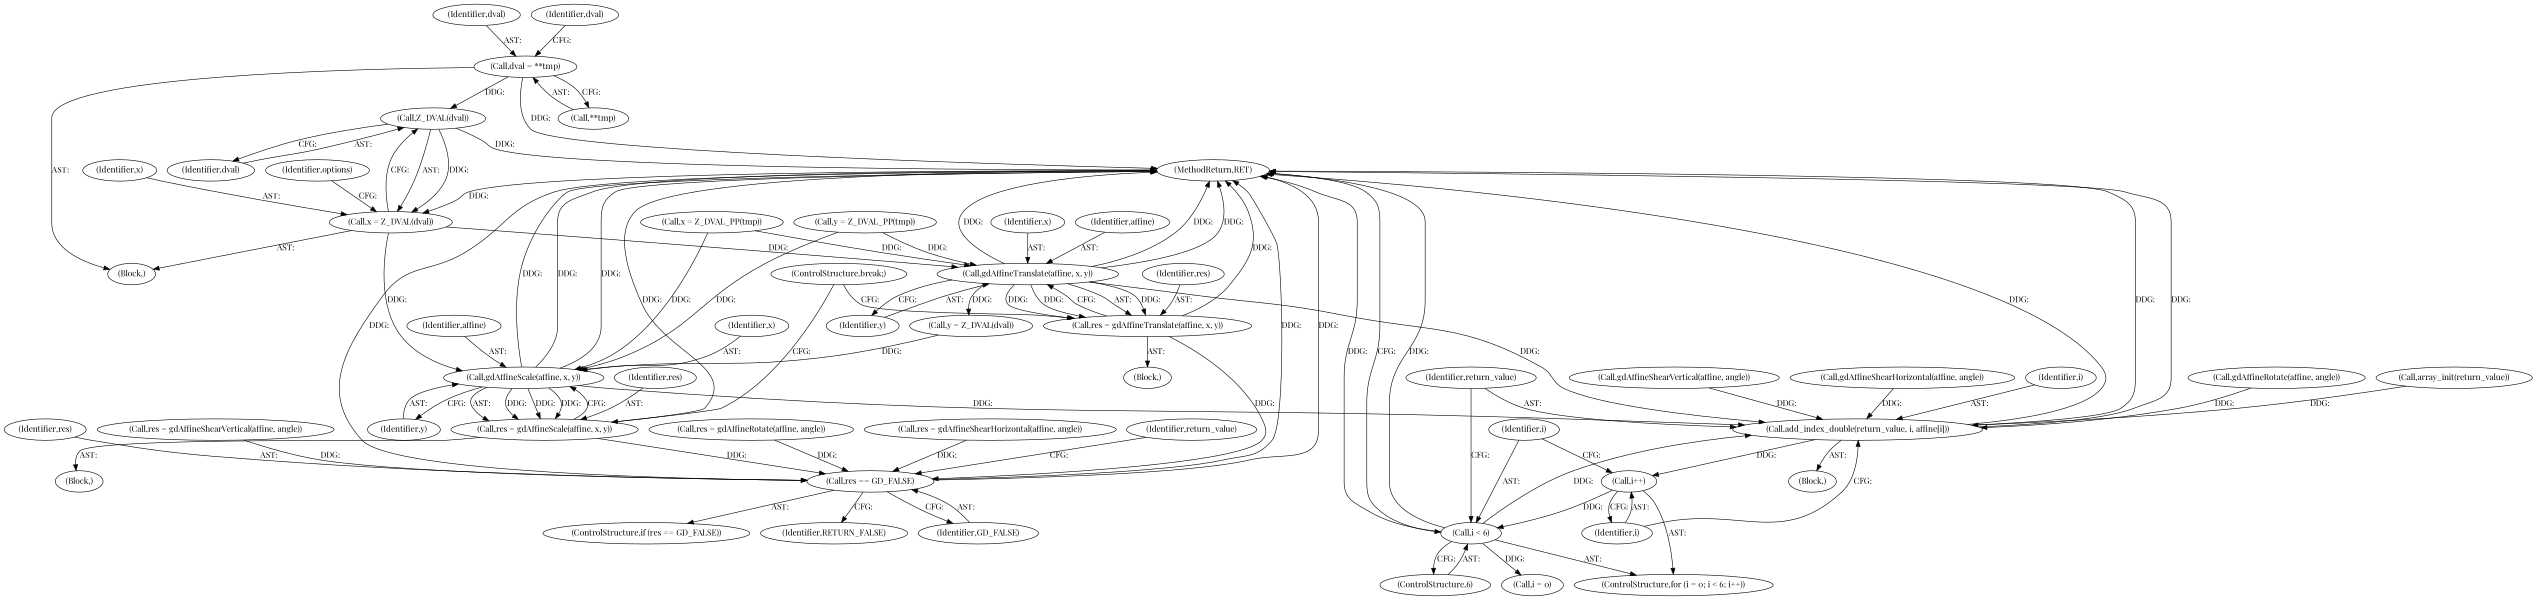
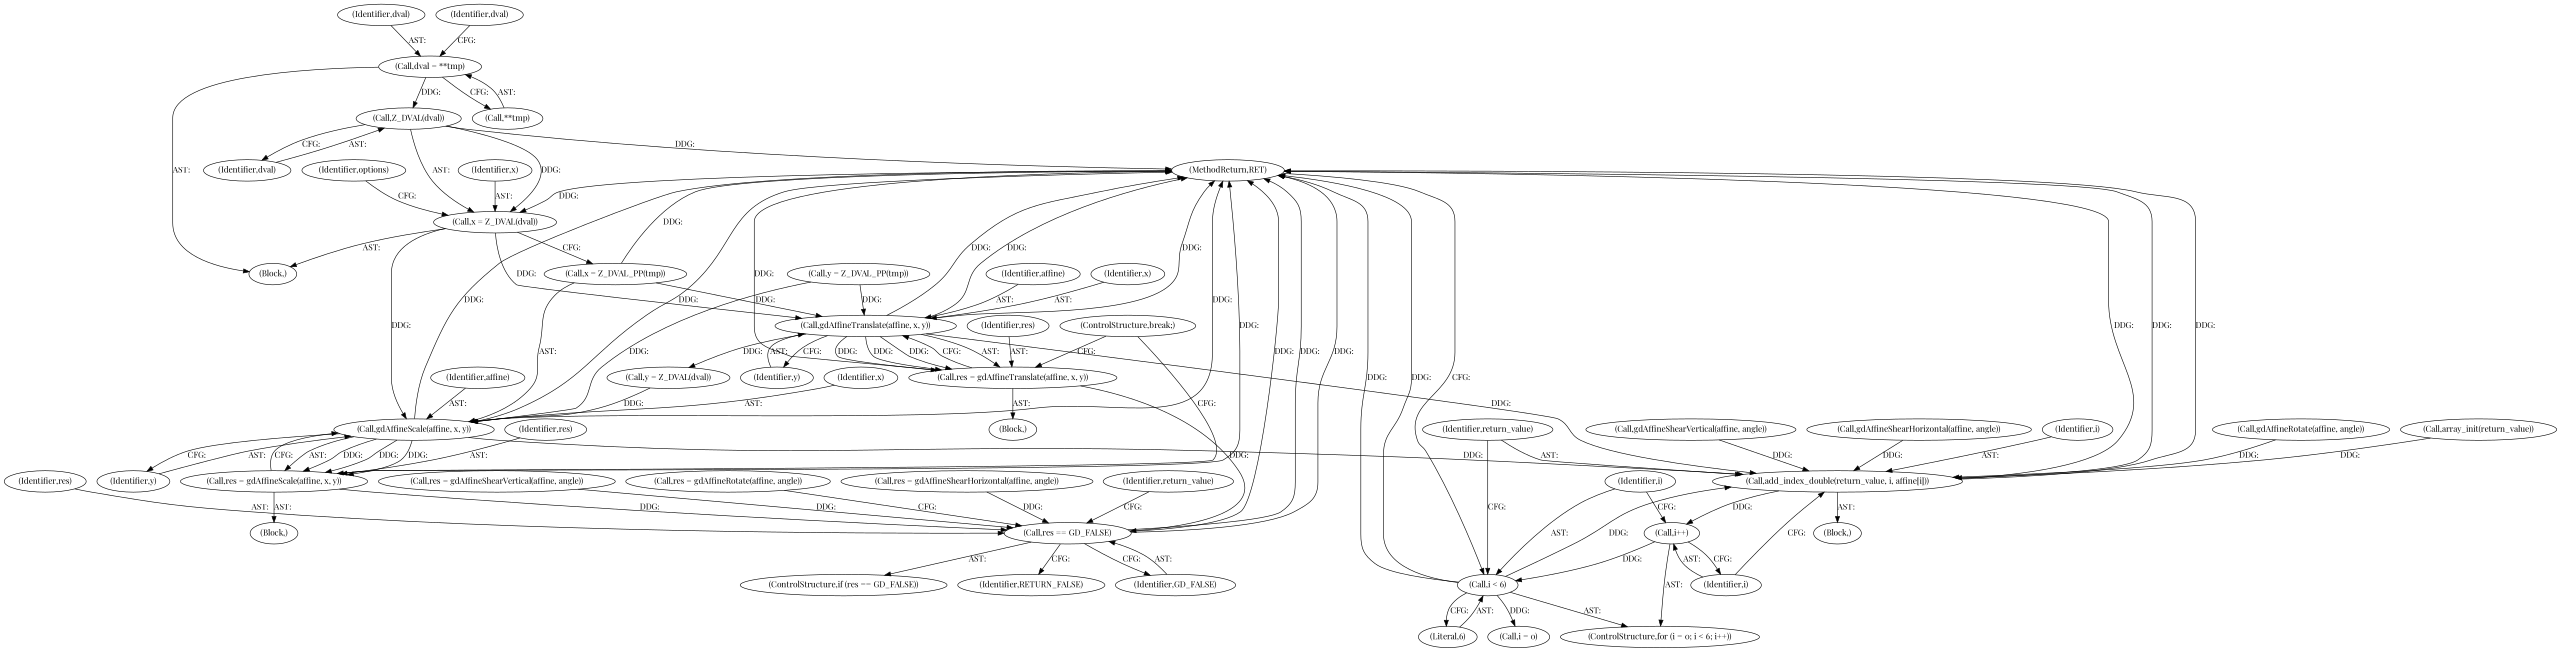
(813, 156) -> (878, 176)
(388, 168) -> (552, 247)
(682, 300) -> (549, 352)
(828, 456) -> (929, 507)
(1435, 585) -> (1448, 637)
